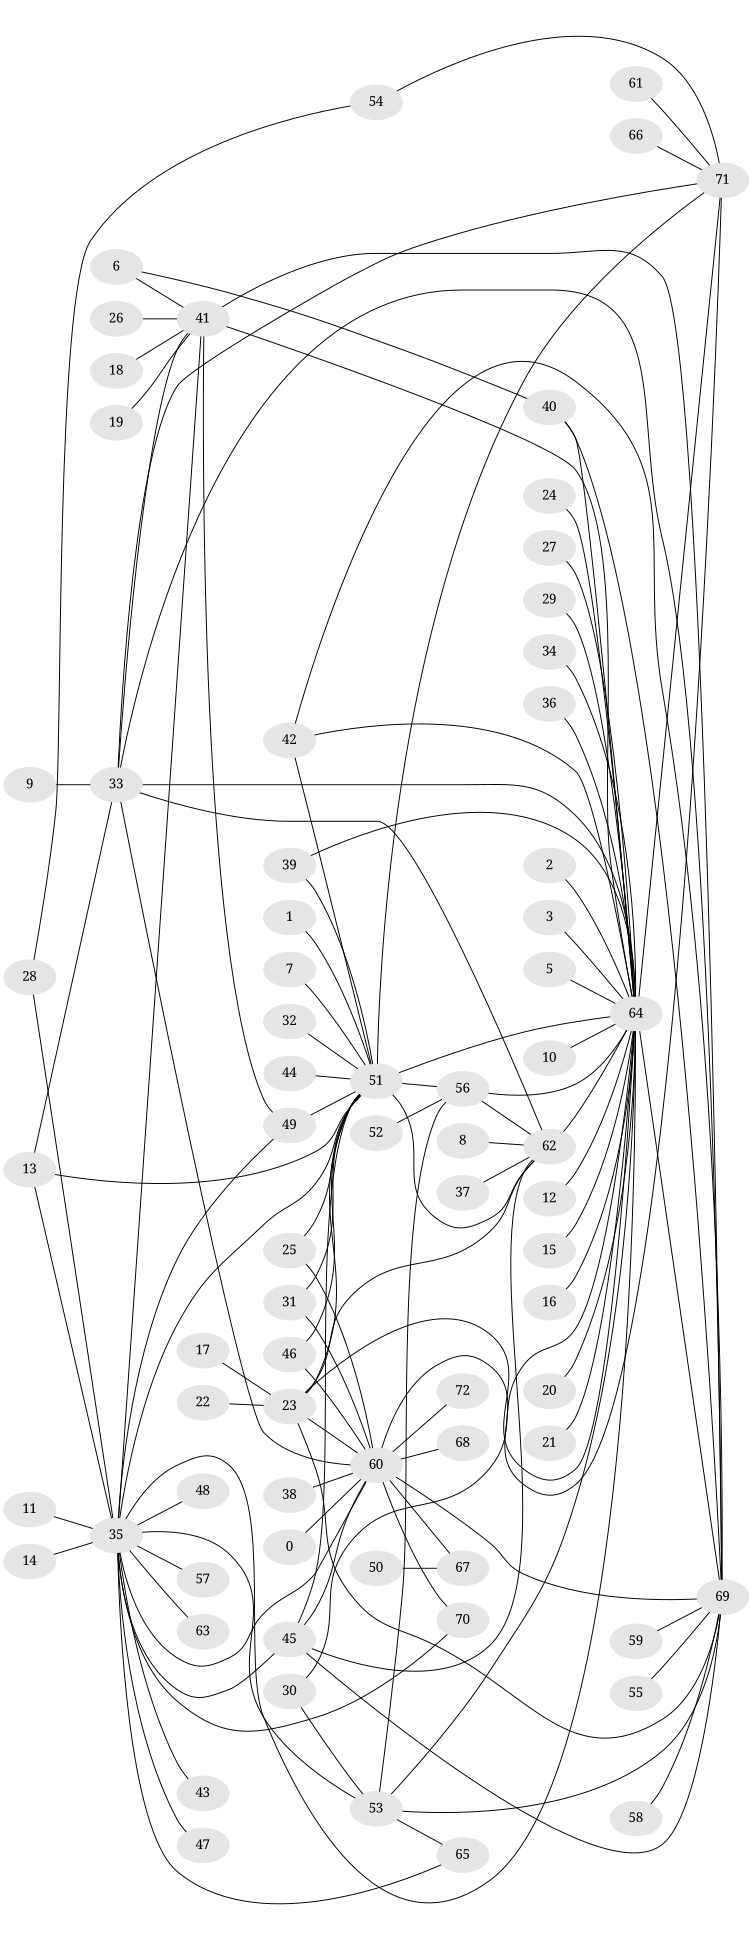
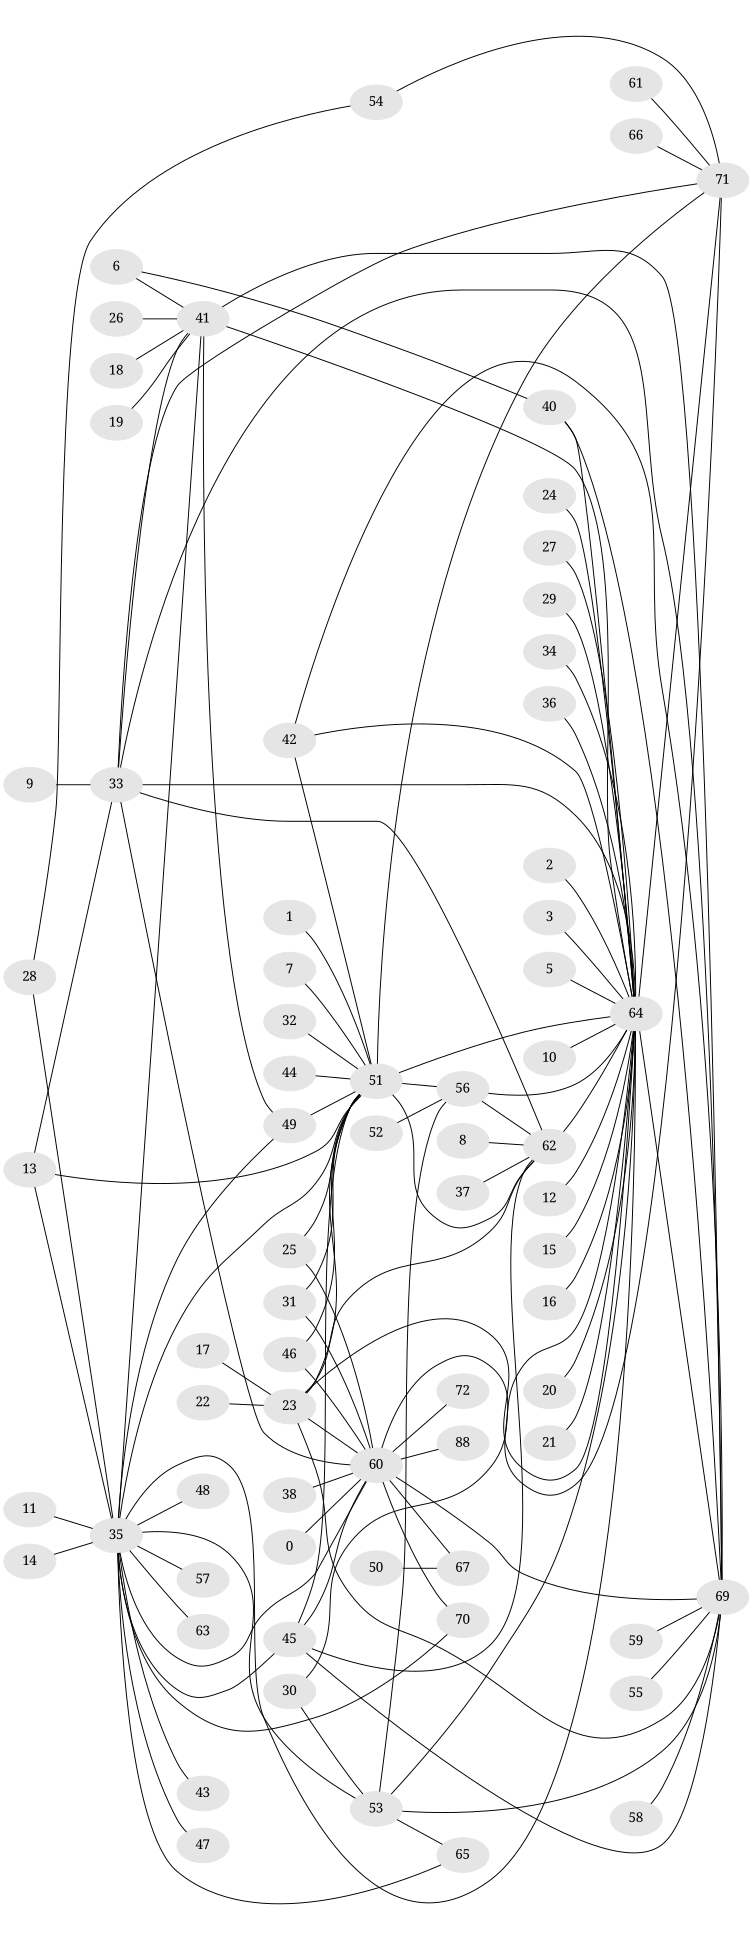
(290, 866) -> none
(463, 1443) -> (463, 1443)
